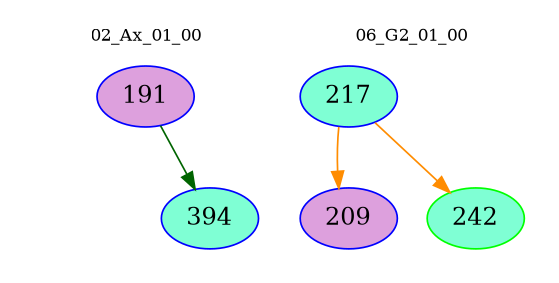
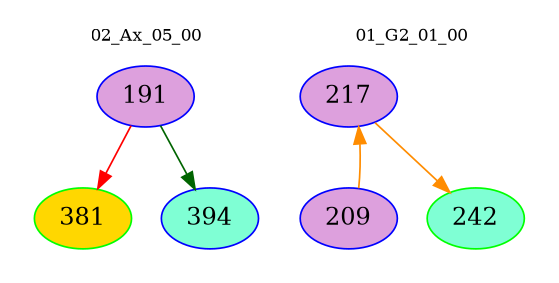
(146, 36) -> (146, 36)
(412, 36) -> (412, 36)
(349, 97) -> (349, 97)
(337, 149) -> (360, 166)
none -> (83, 218)
